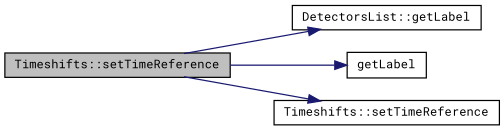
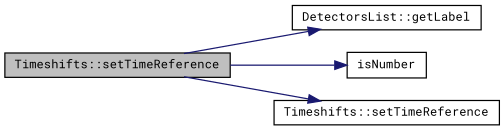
(387, 65) -> (387, 65)
